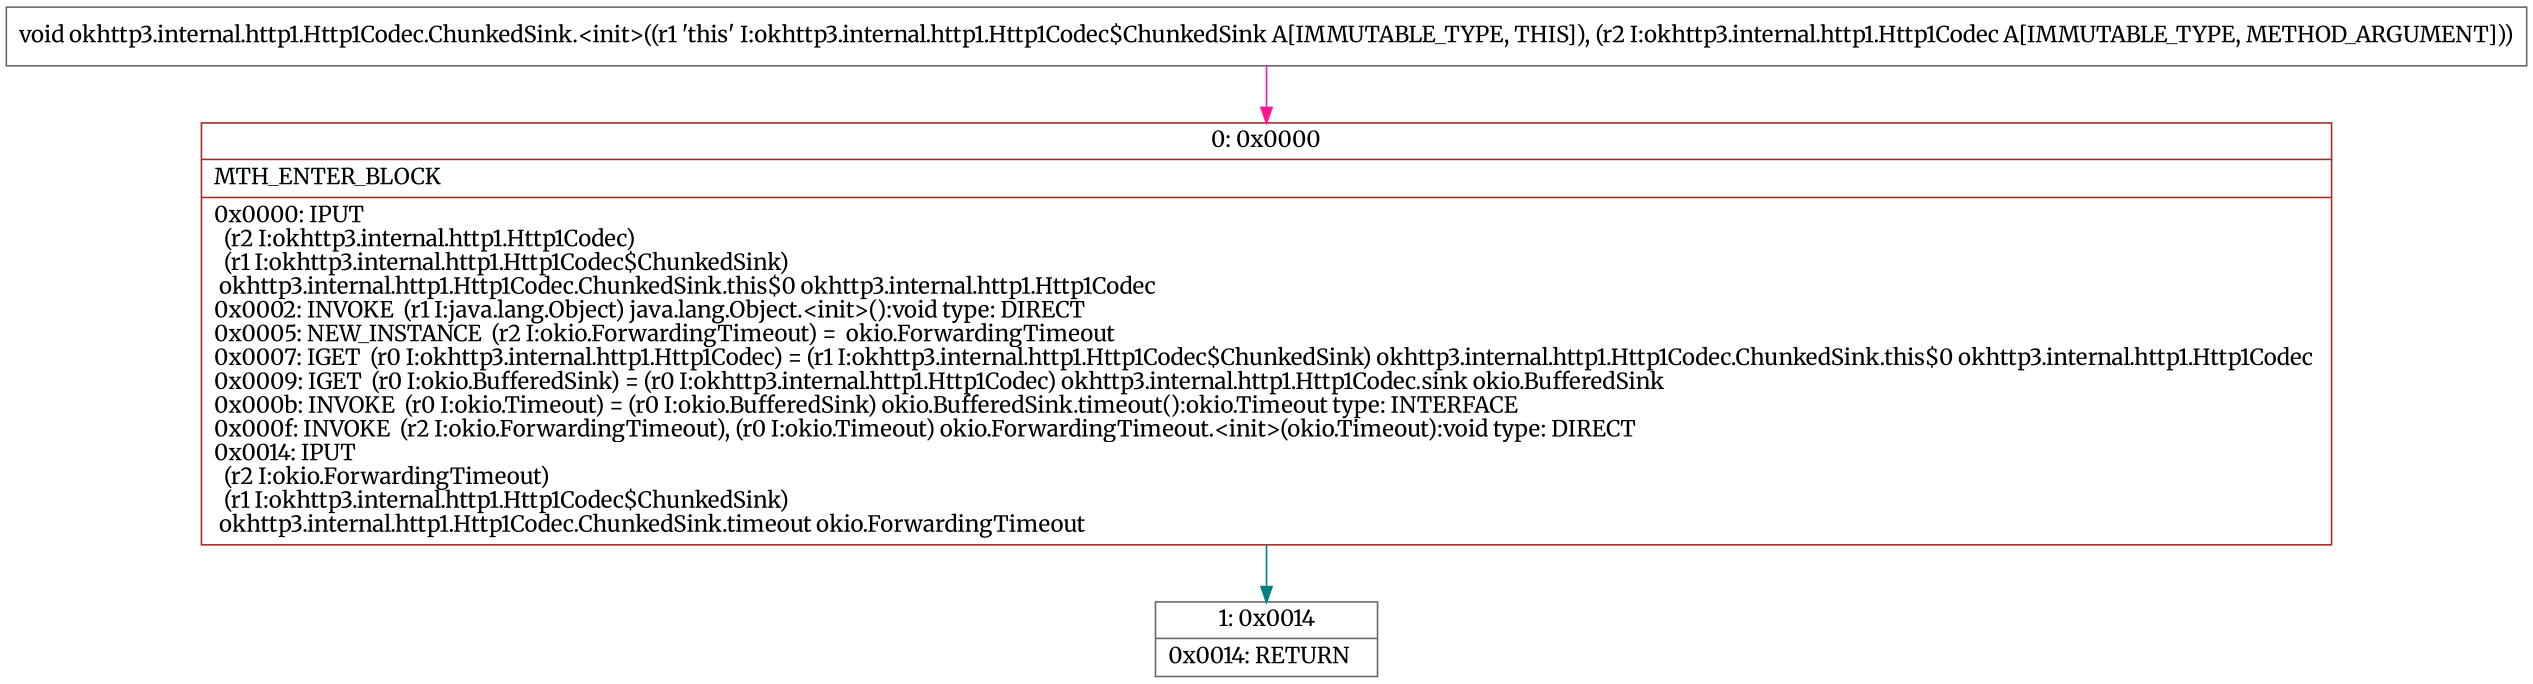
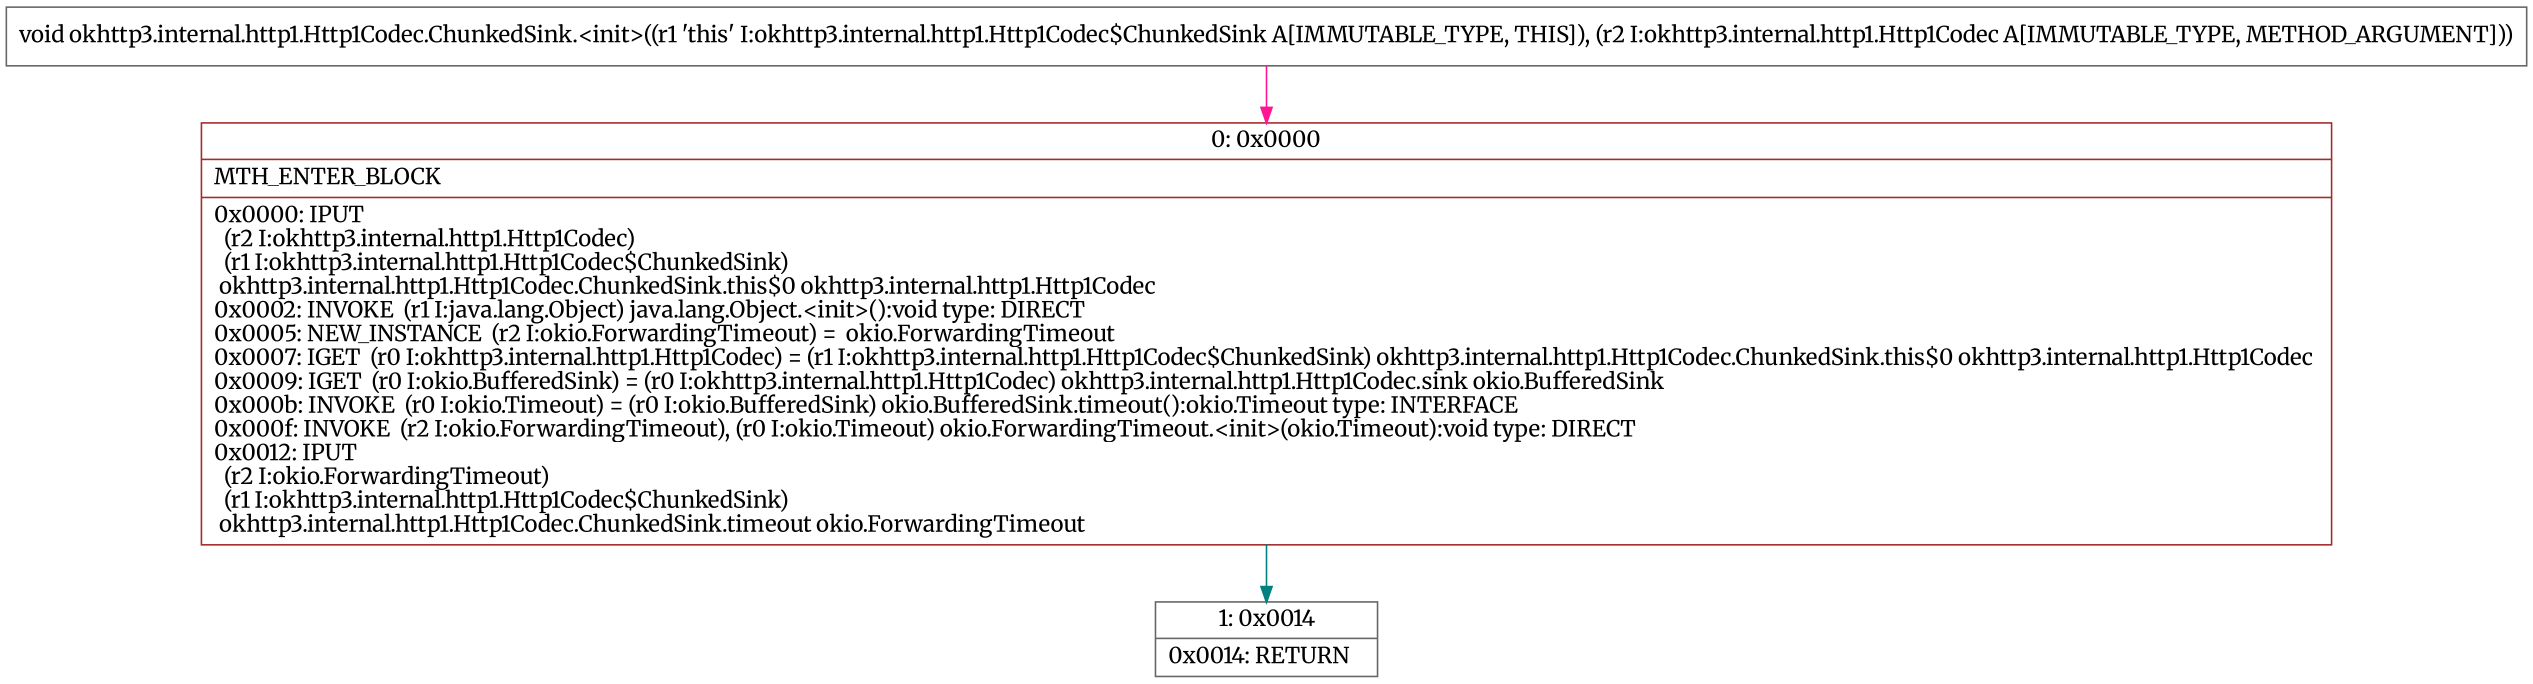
(290, 454) -> (291, 454)
